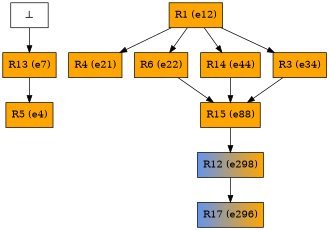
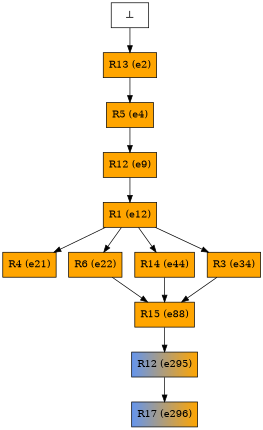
(29, 65) -> (130, 65)
none -> (130, 165)
(230, 165) -> (165, 365)
